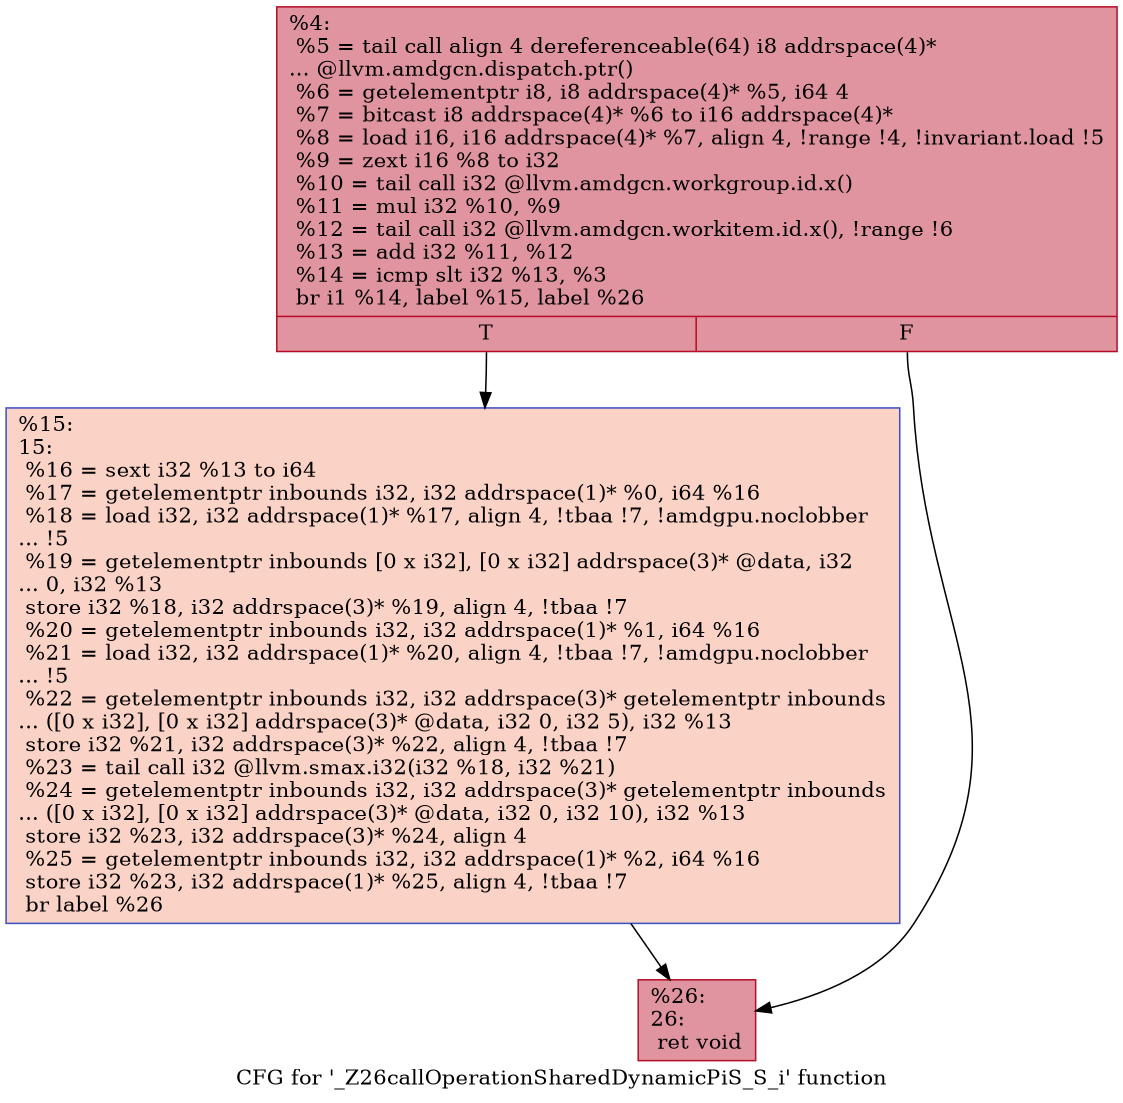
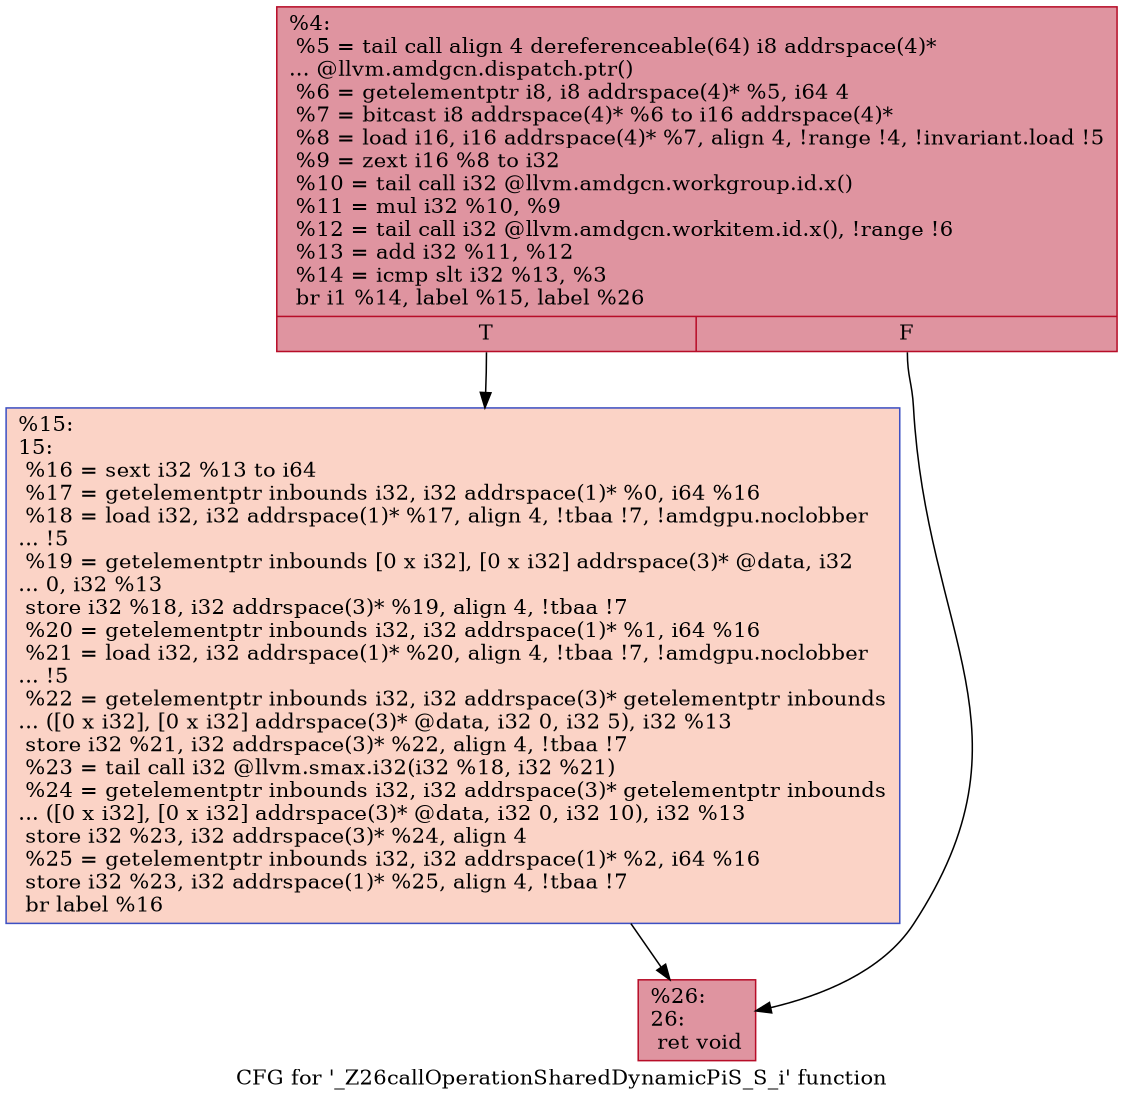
(92, 905) -> (92, 905)
